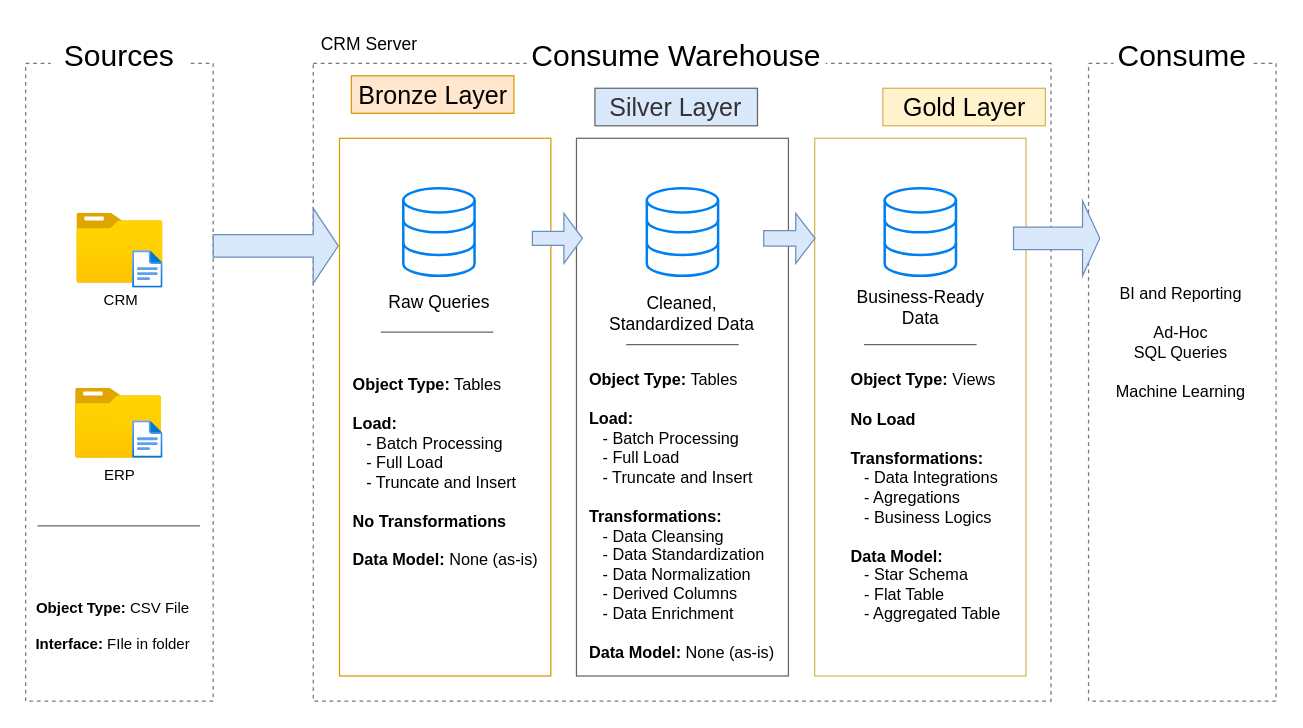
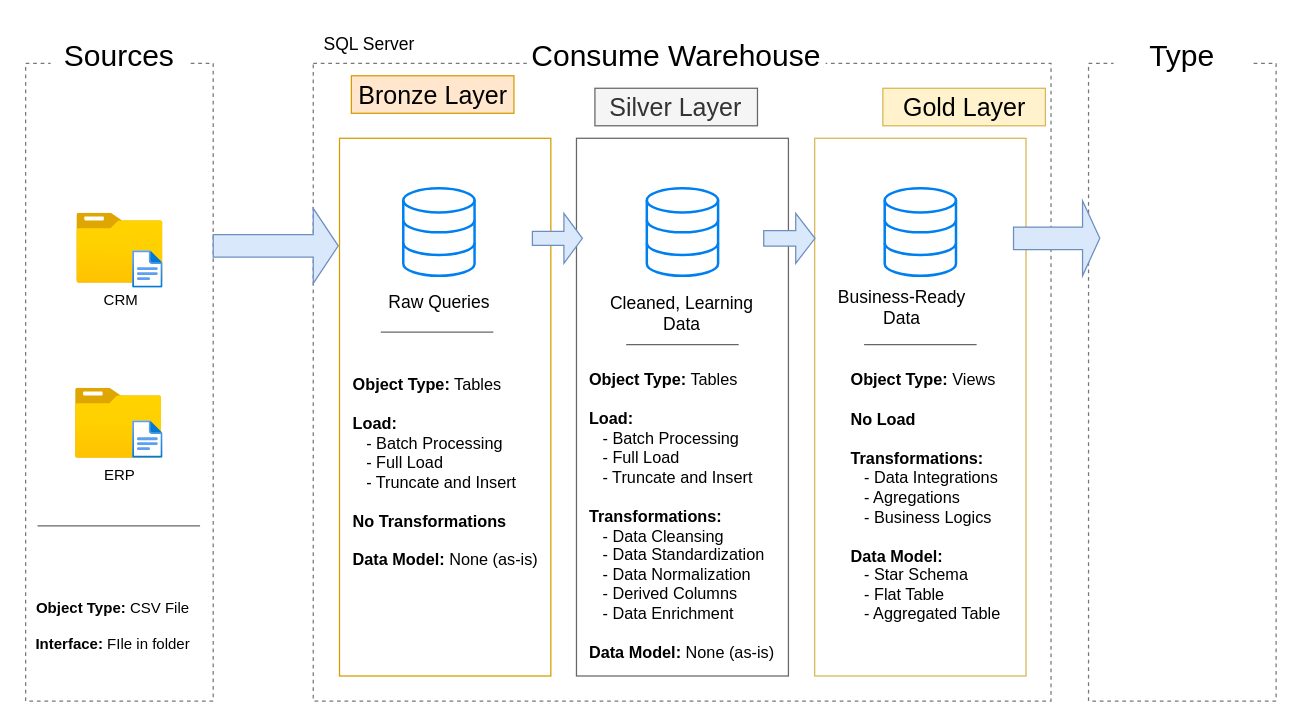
(369, 44) -> (369, 44)
(1182, 57) -> (1182, 57)
(676, 107) -> (676, 107)
(920, 307) -> (901, 307)
(682, 313) -> (682, 313)
(1181, 341) -> none
